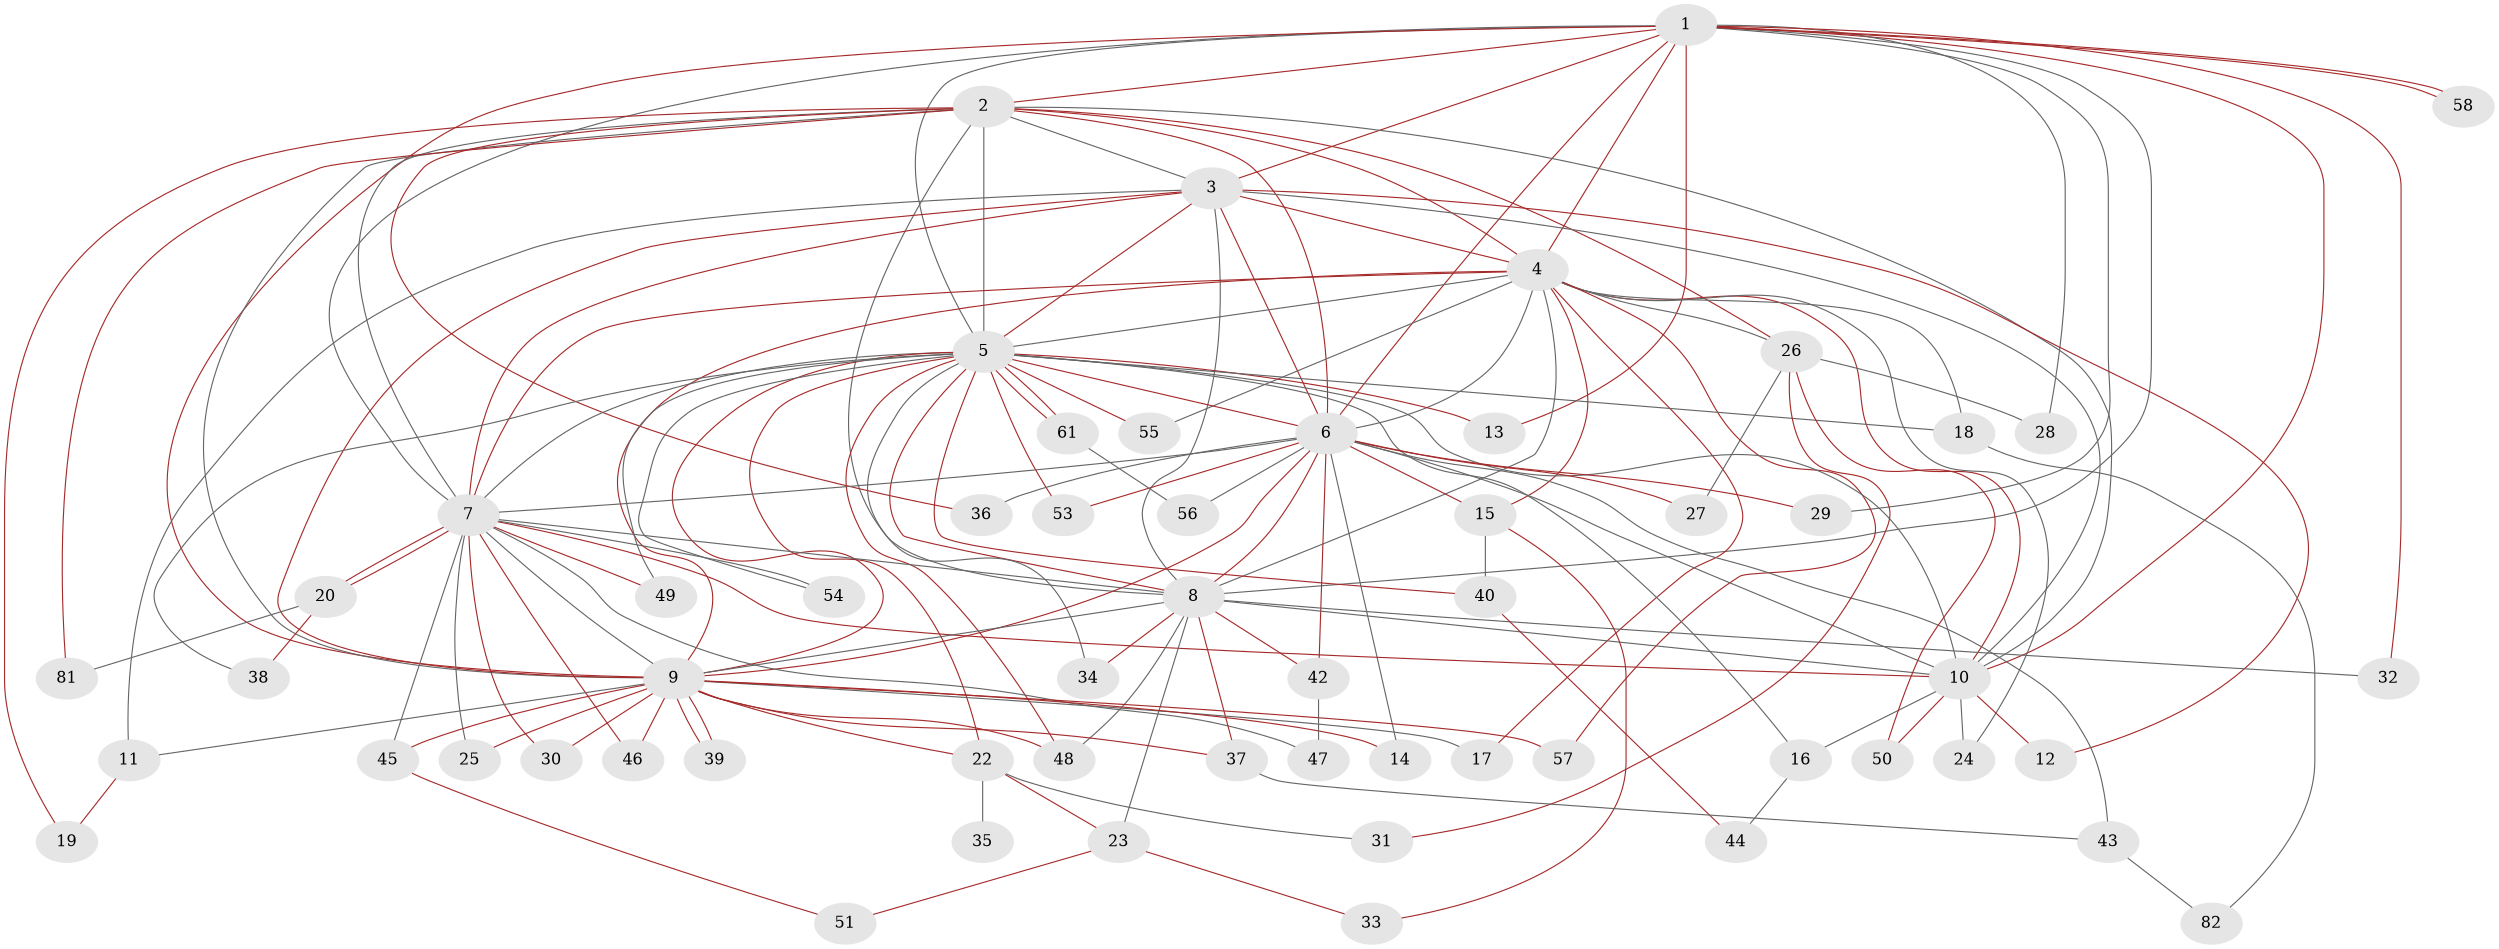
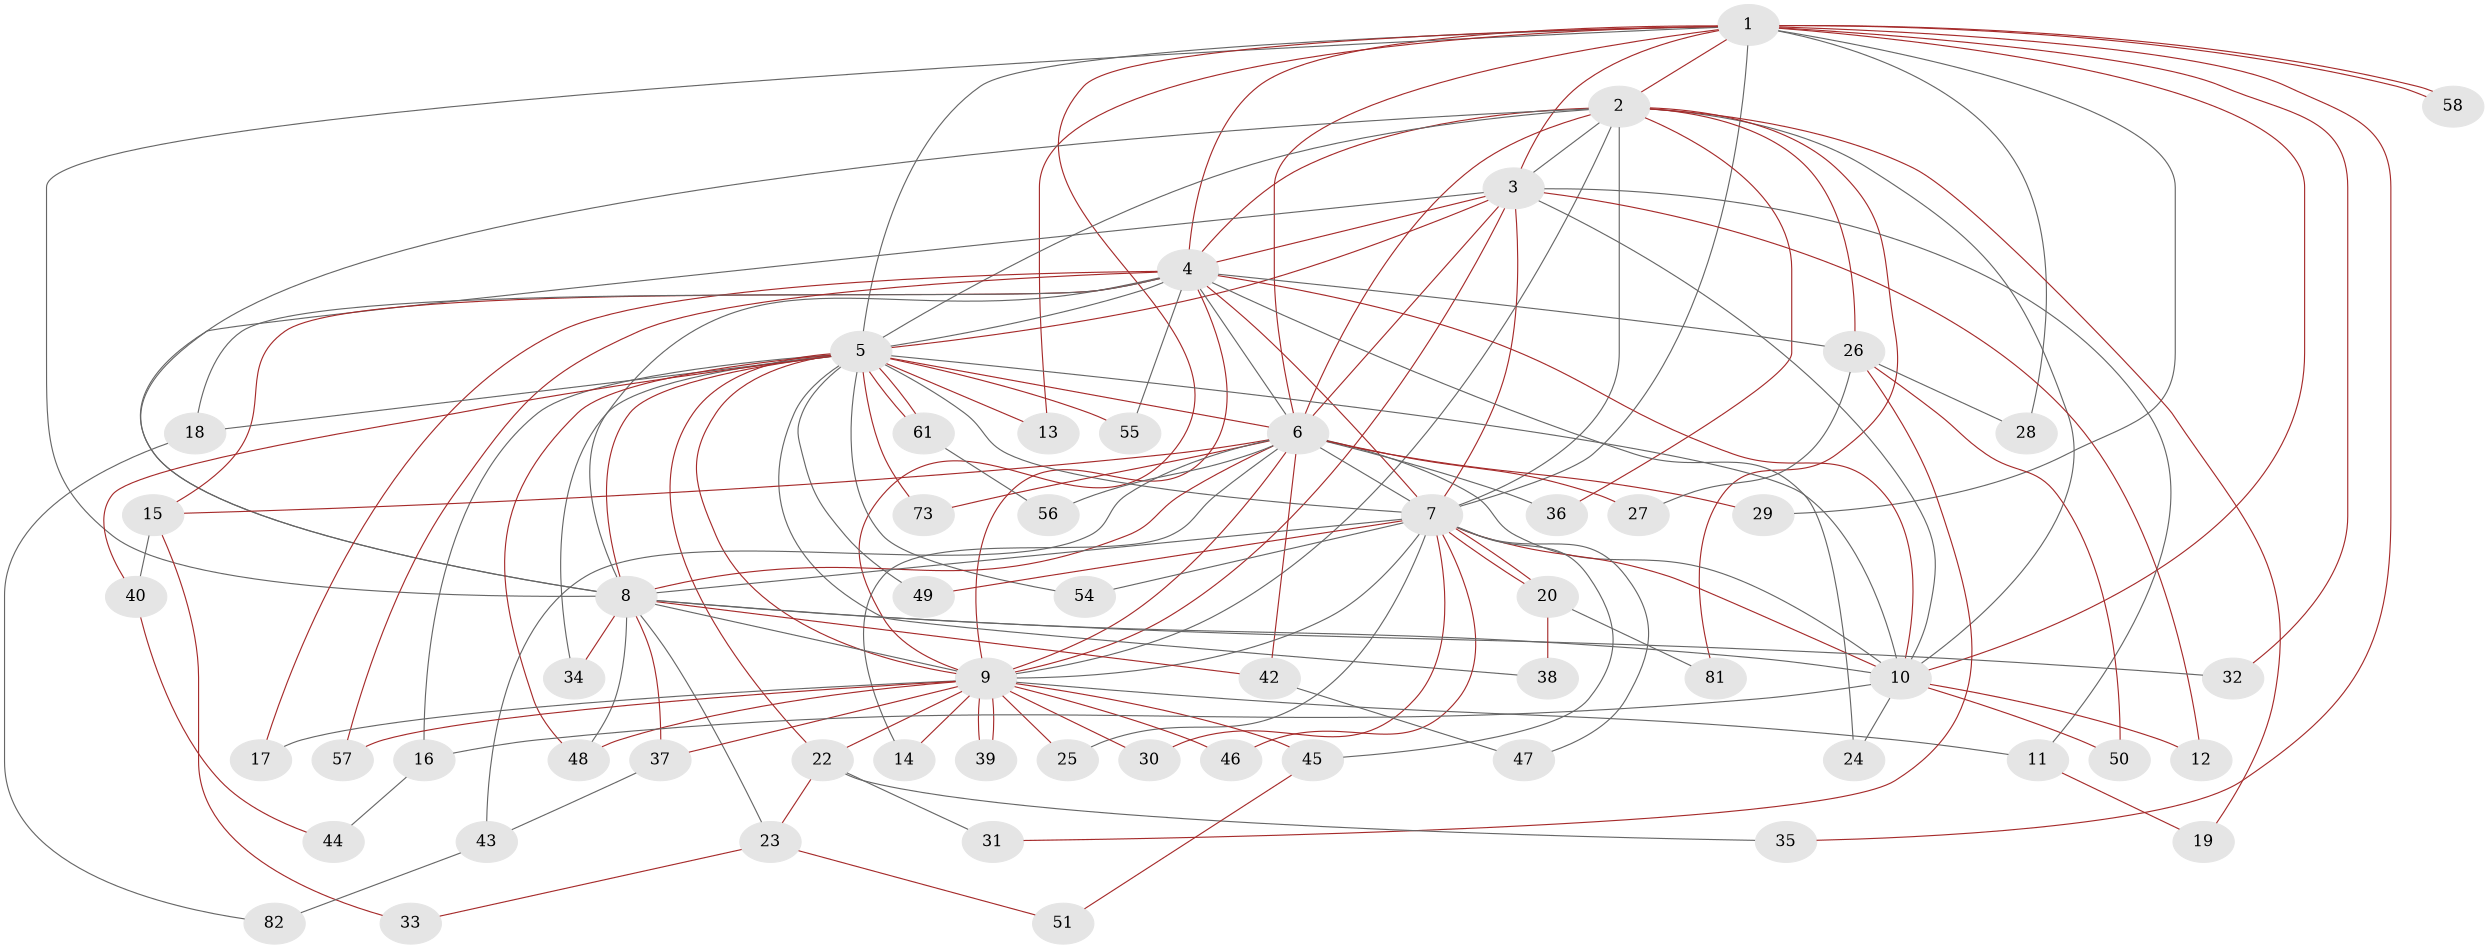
none -> (2391, 394)
(1063, 515) -> (924, 515)
